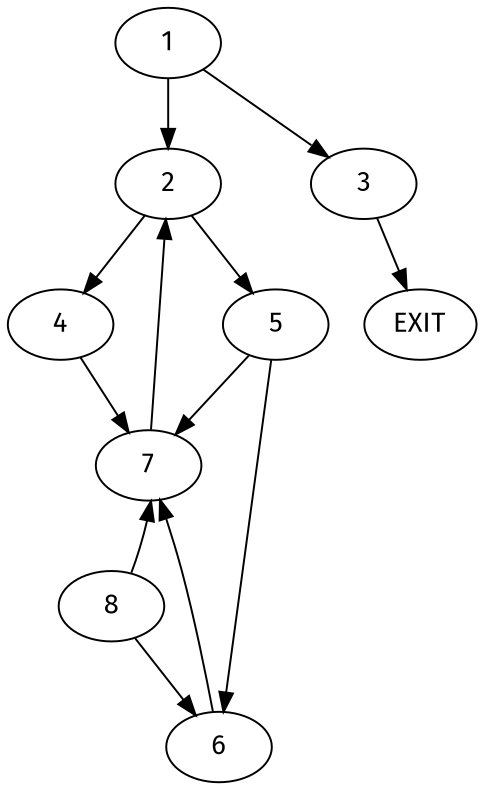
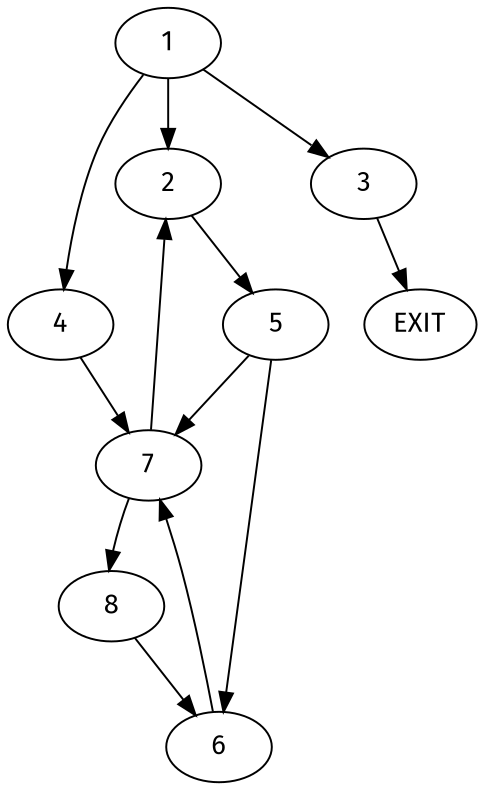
(120, 246) -> (91, 167)
(140, 547) -> (120, 525)
